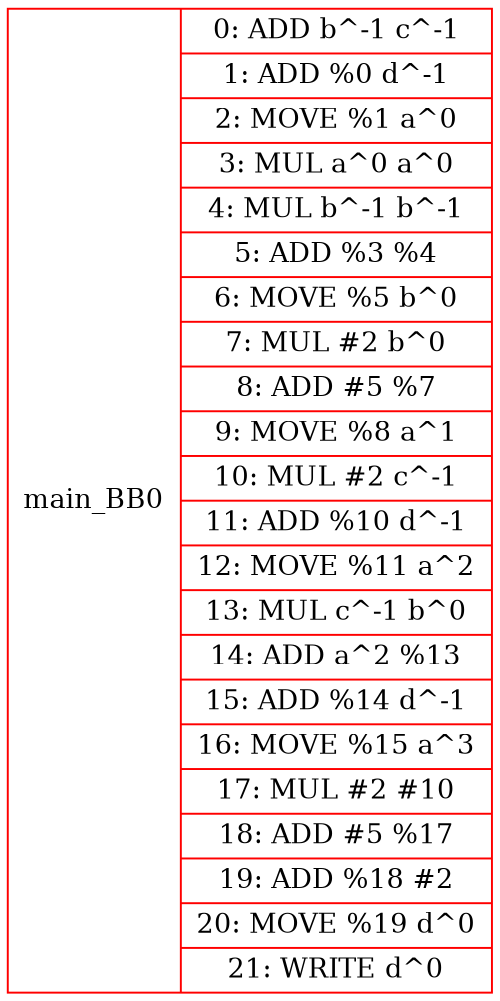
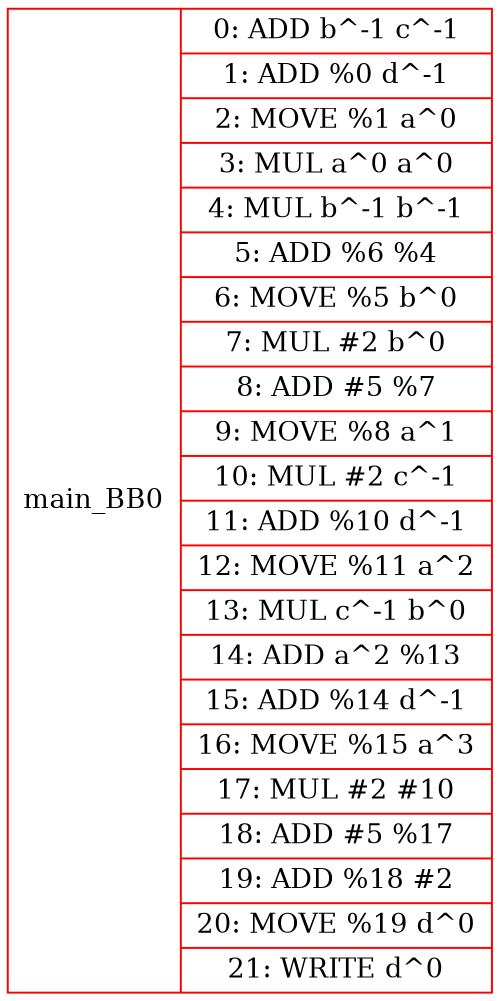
(336, 254) -> (336, 254)
